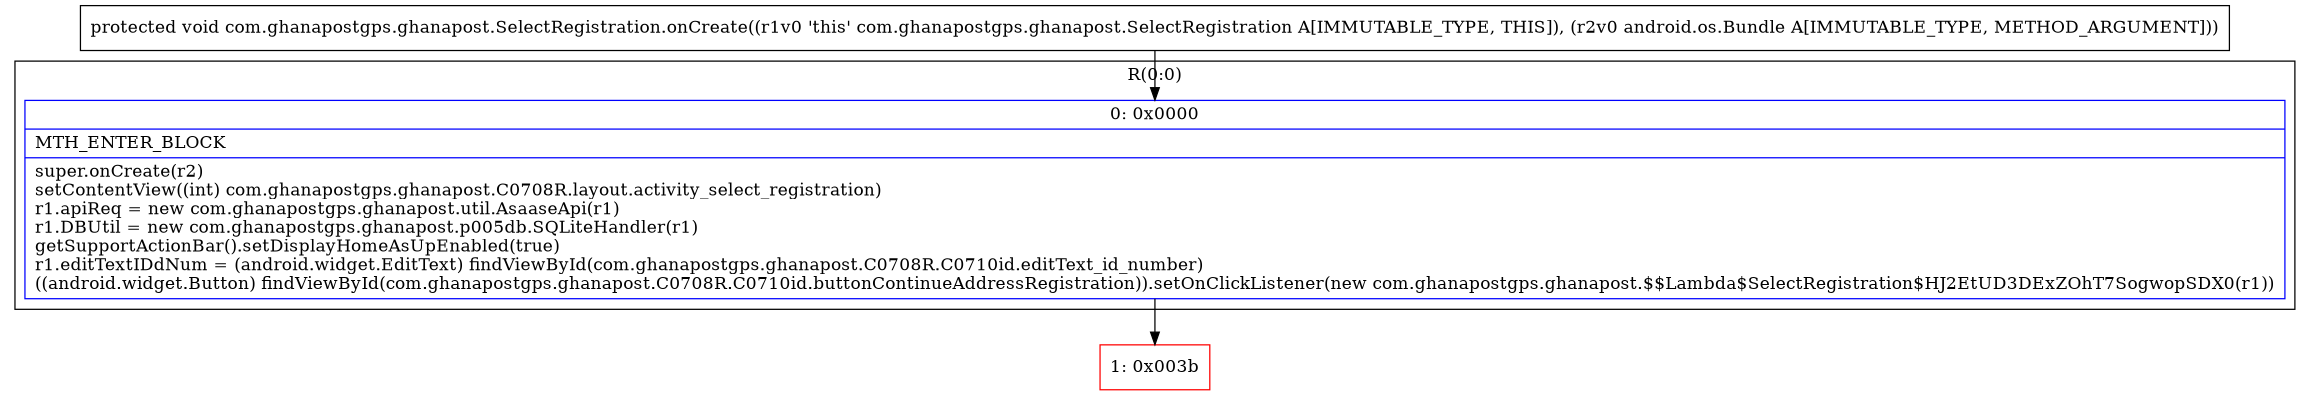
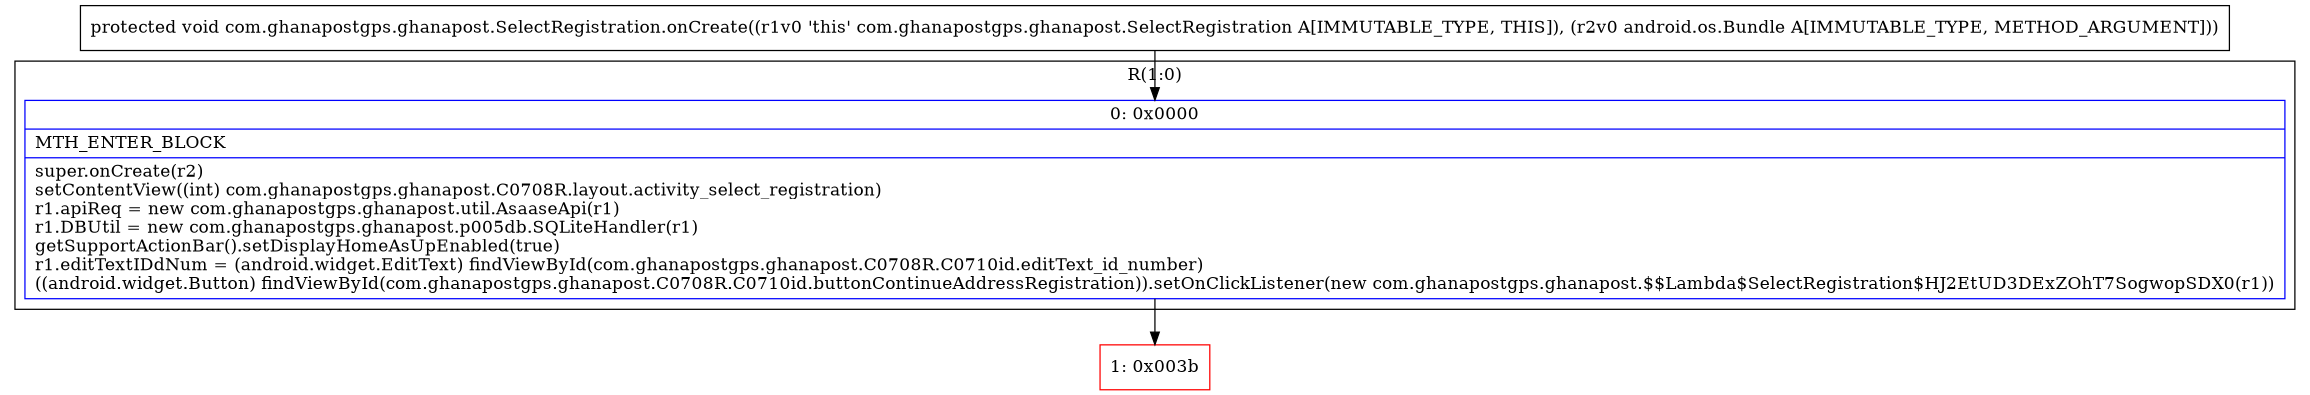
(1155, 75) -> (1155, 75)
